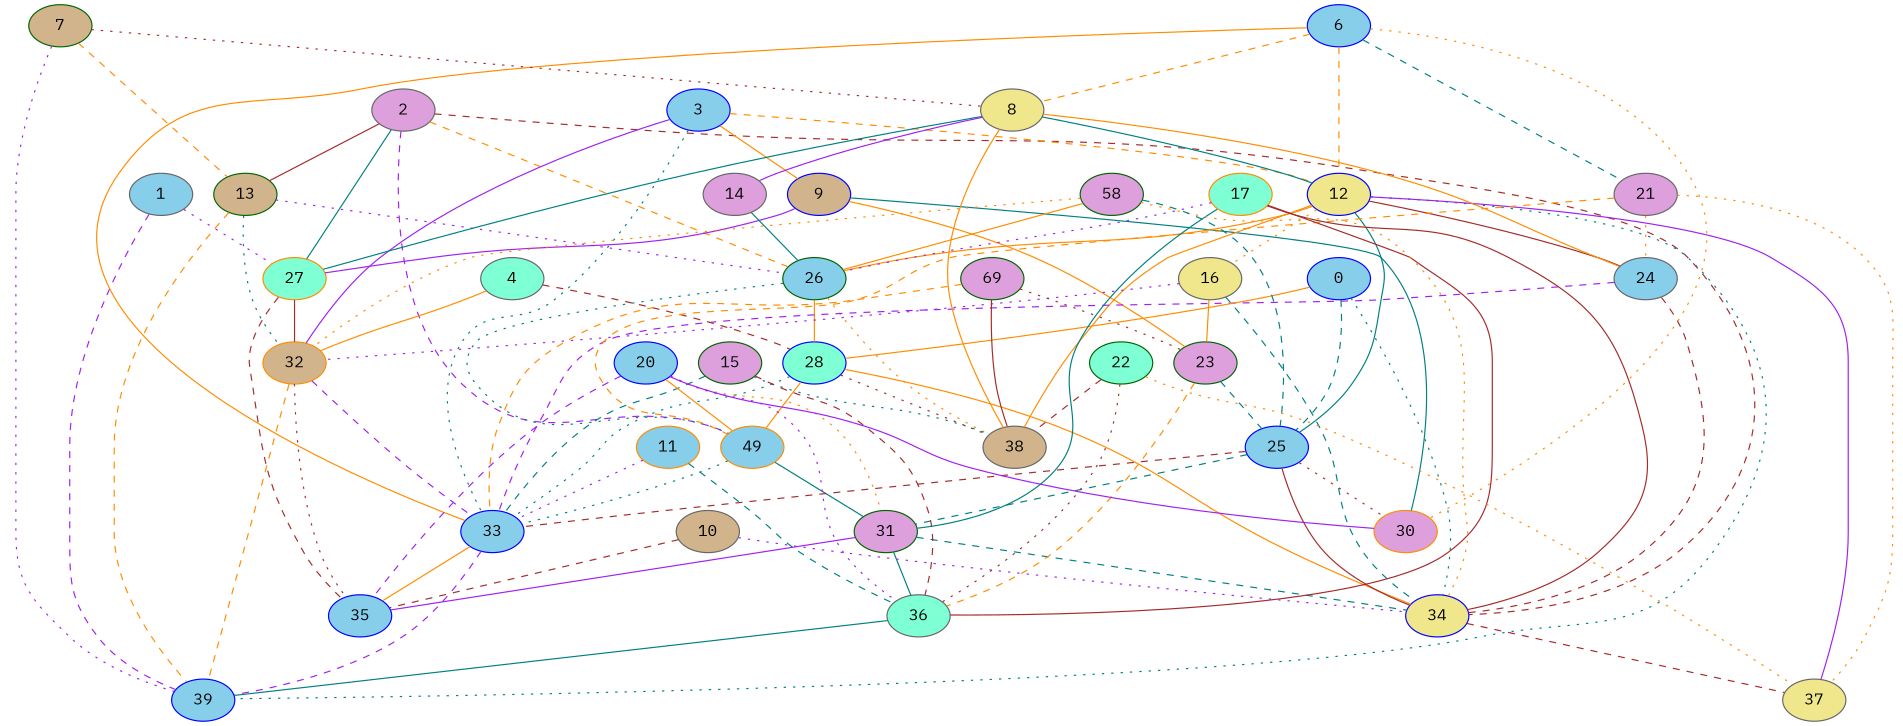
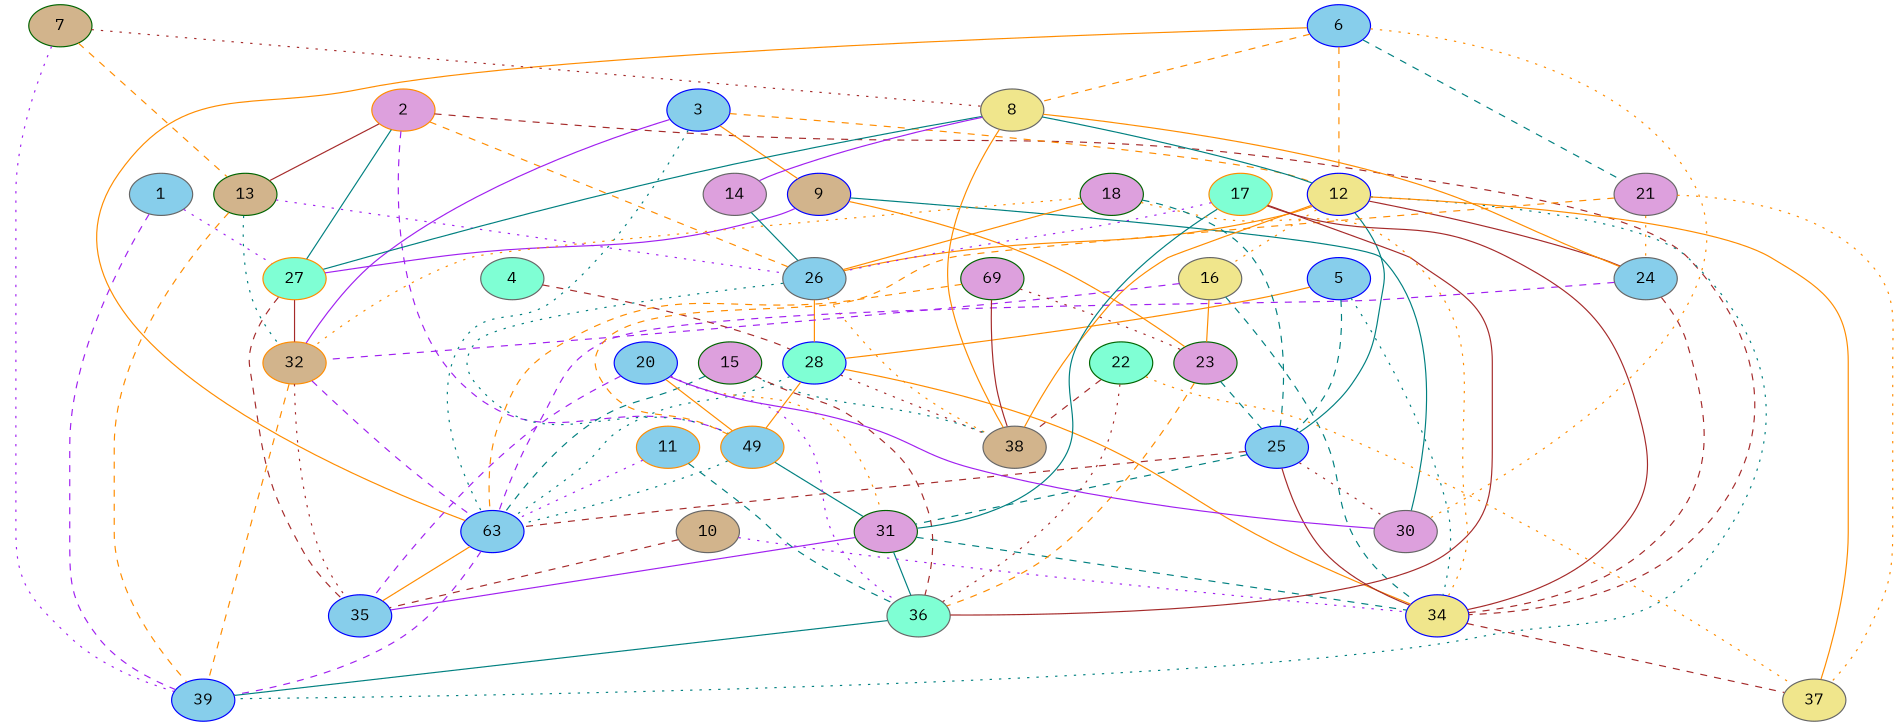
(403, 110) -> (403, 110)
(1112, 194) -> (1112, 194)
(1793, 271) -> (1793, 271)
(814, 279) -> (814, 279)
(1339, 279) -> (1339, 279)
(403, 321) -> none
(540, 343) -> (540, 343)
(492, 532) -> (492, 532)
(1406, 532) -> (1406, 532)
